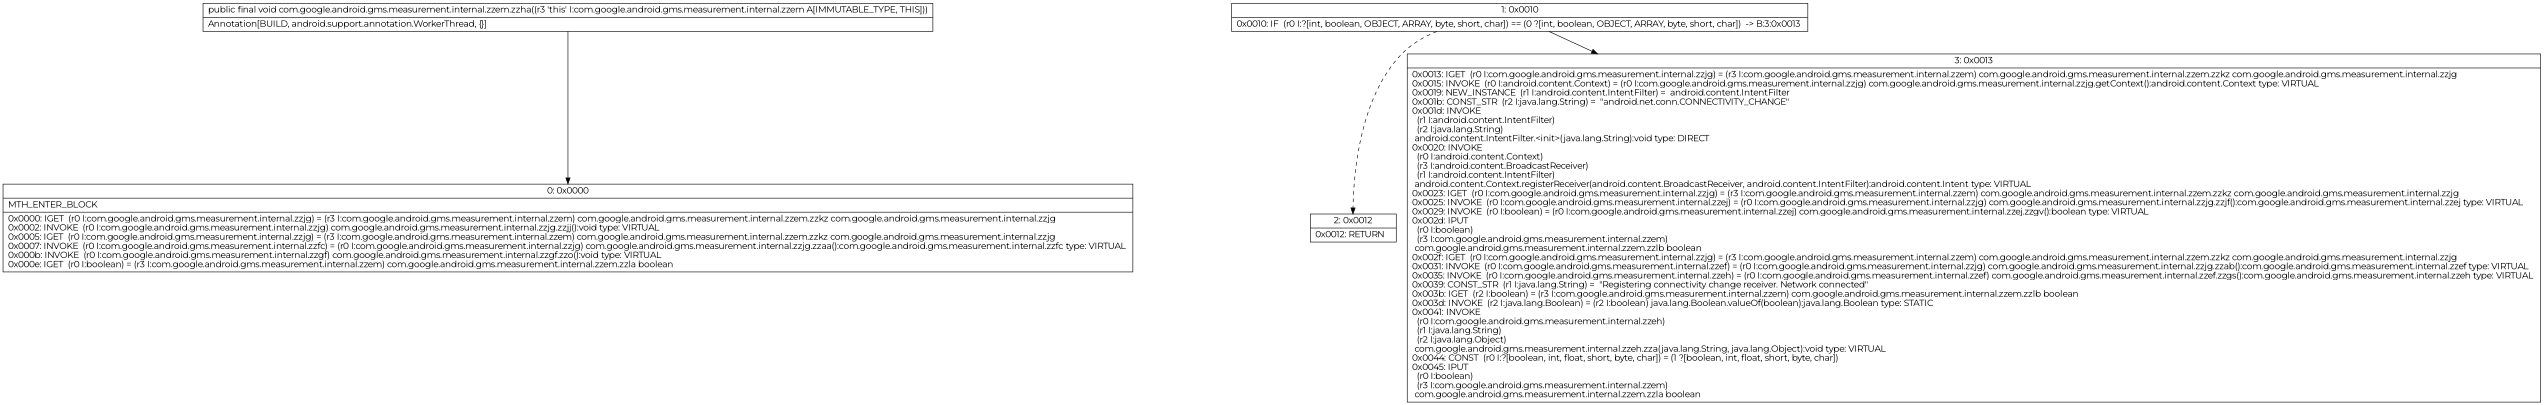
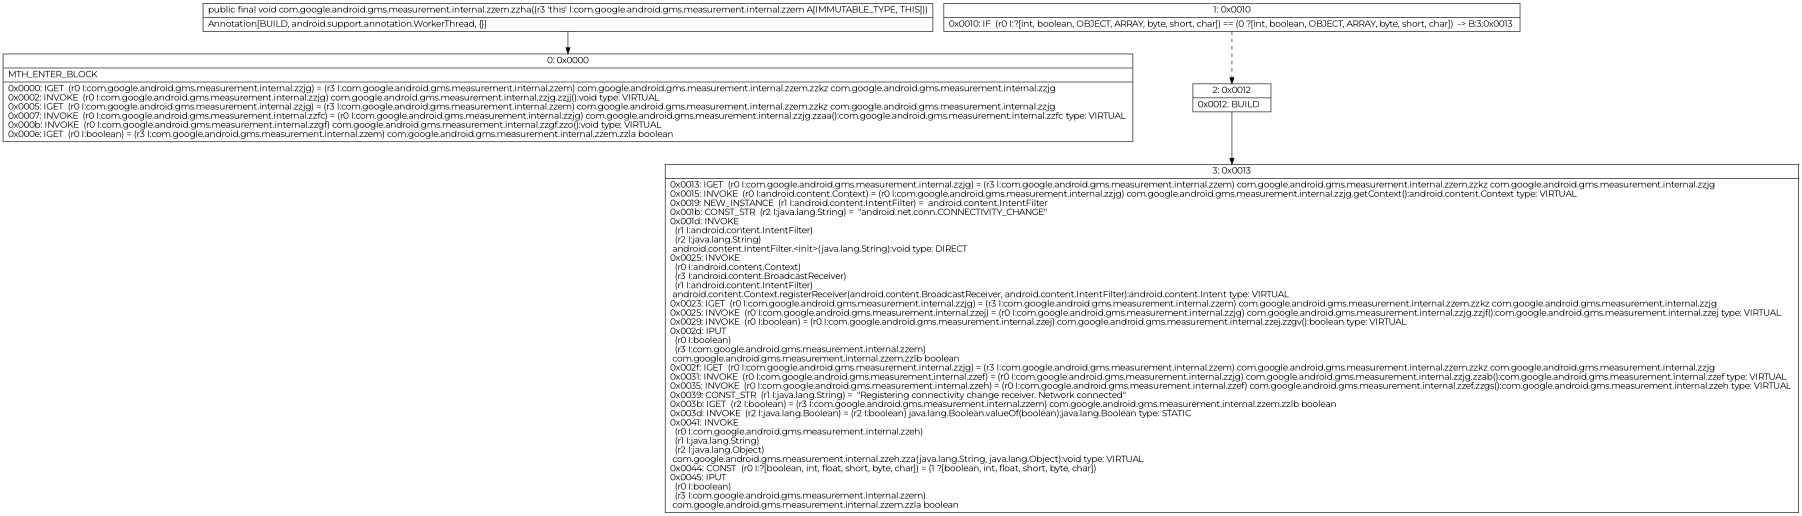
(1570, 41) -> (1232, 135)
(1450, 148) -> (707, 258)
(1353, 235) -> (1232, 105)
